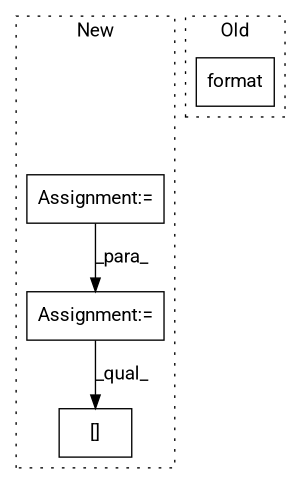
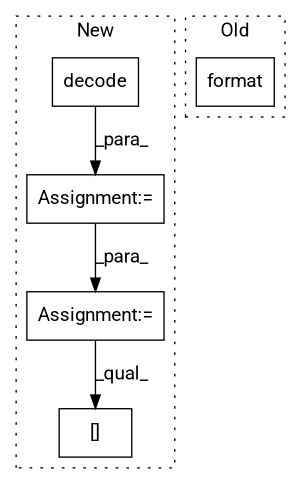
none -> (95, 82)
